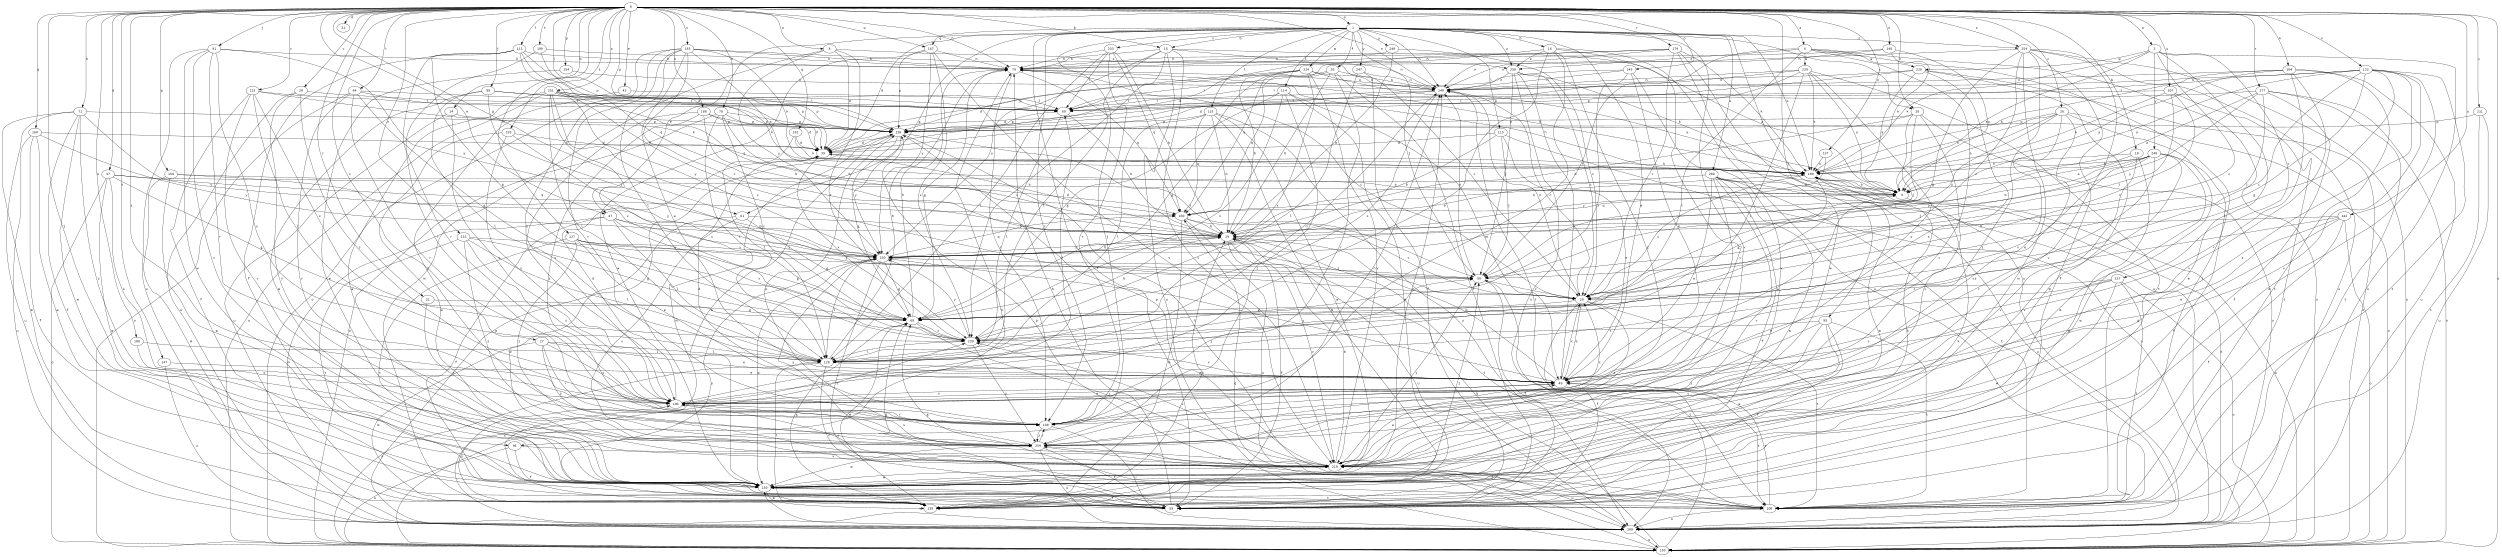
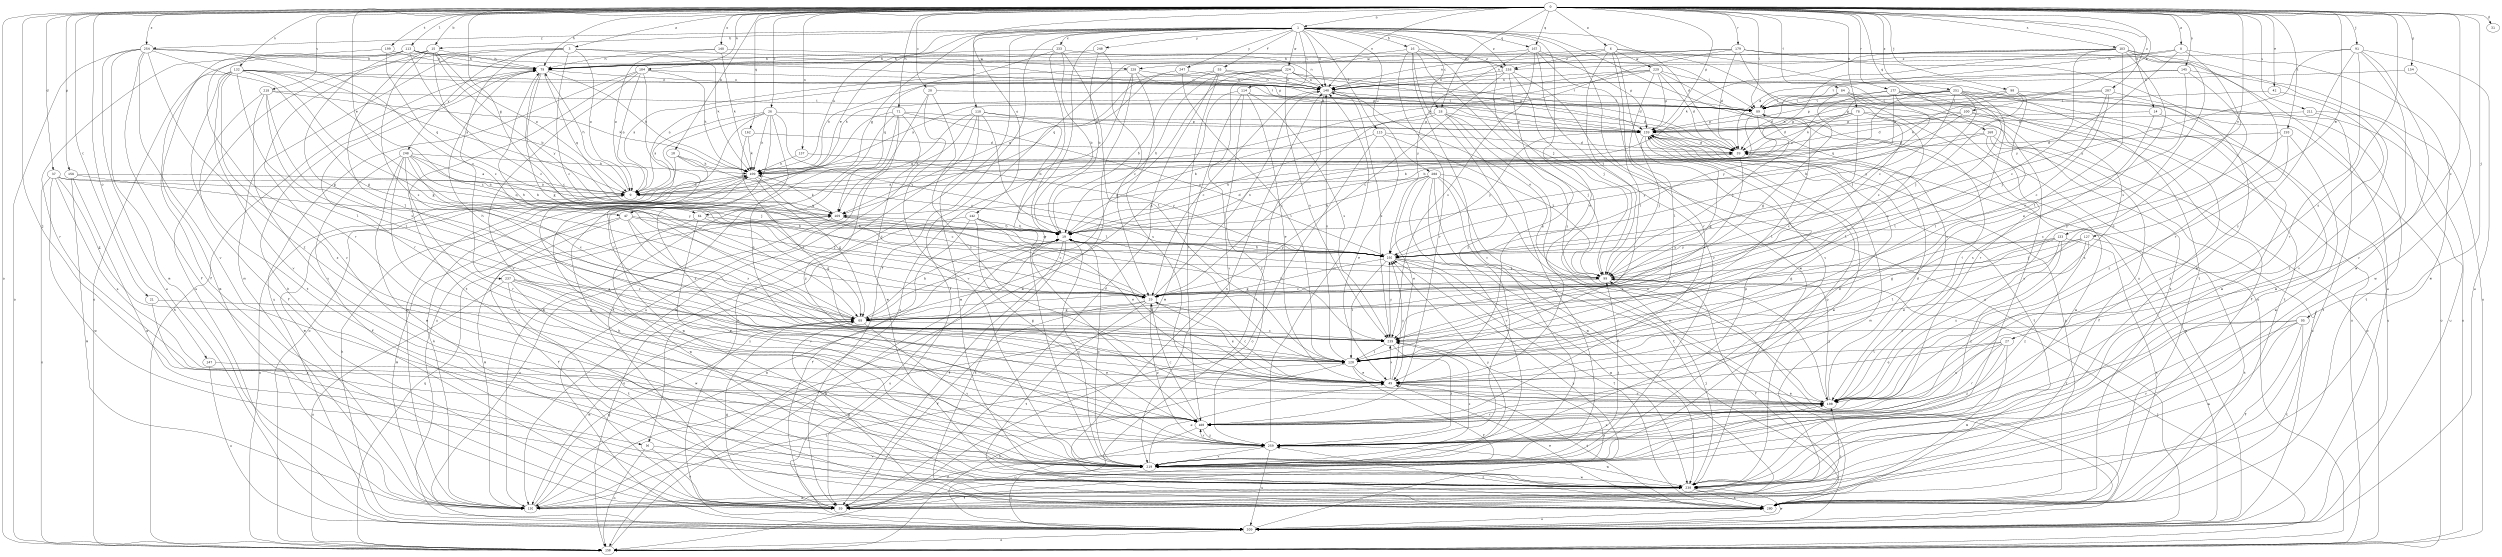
none -> (1733, 189)
(1973, 279) -> (1282, 279)
(137, 341) -> none
